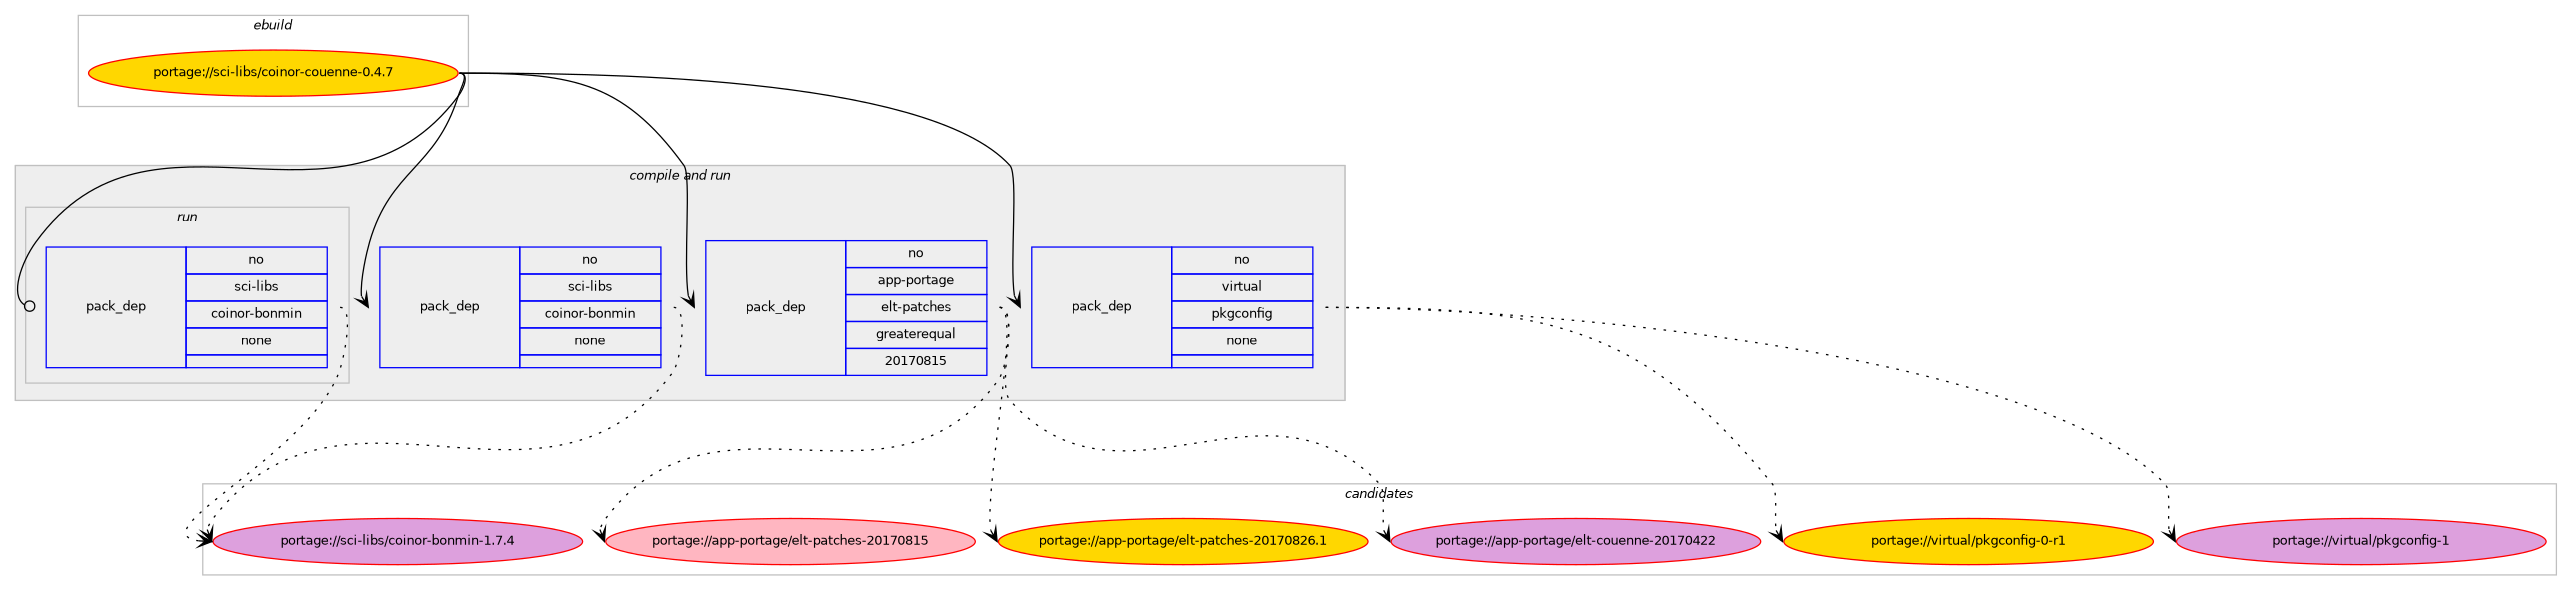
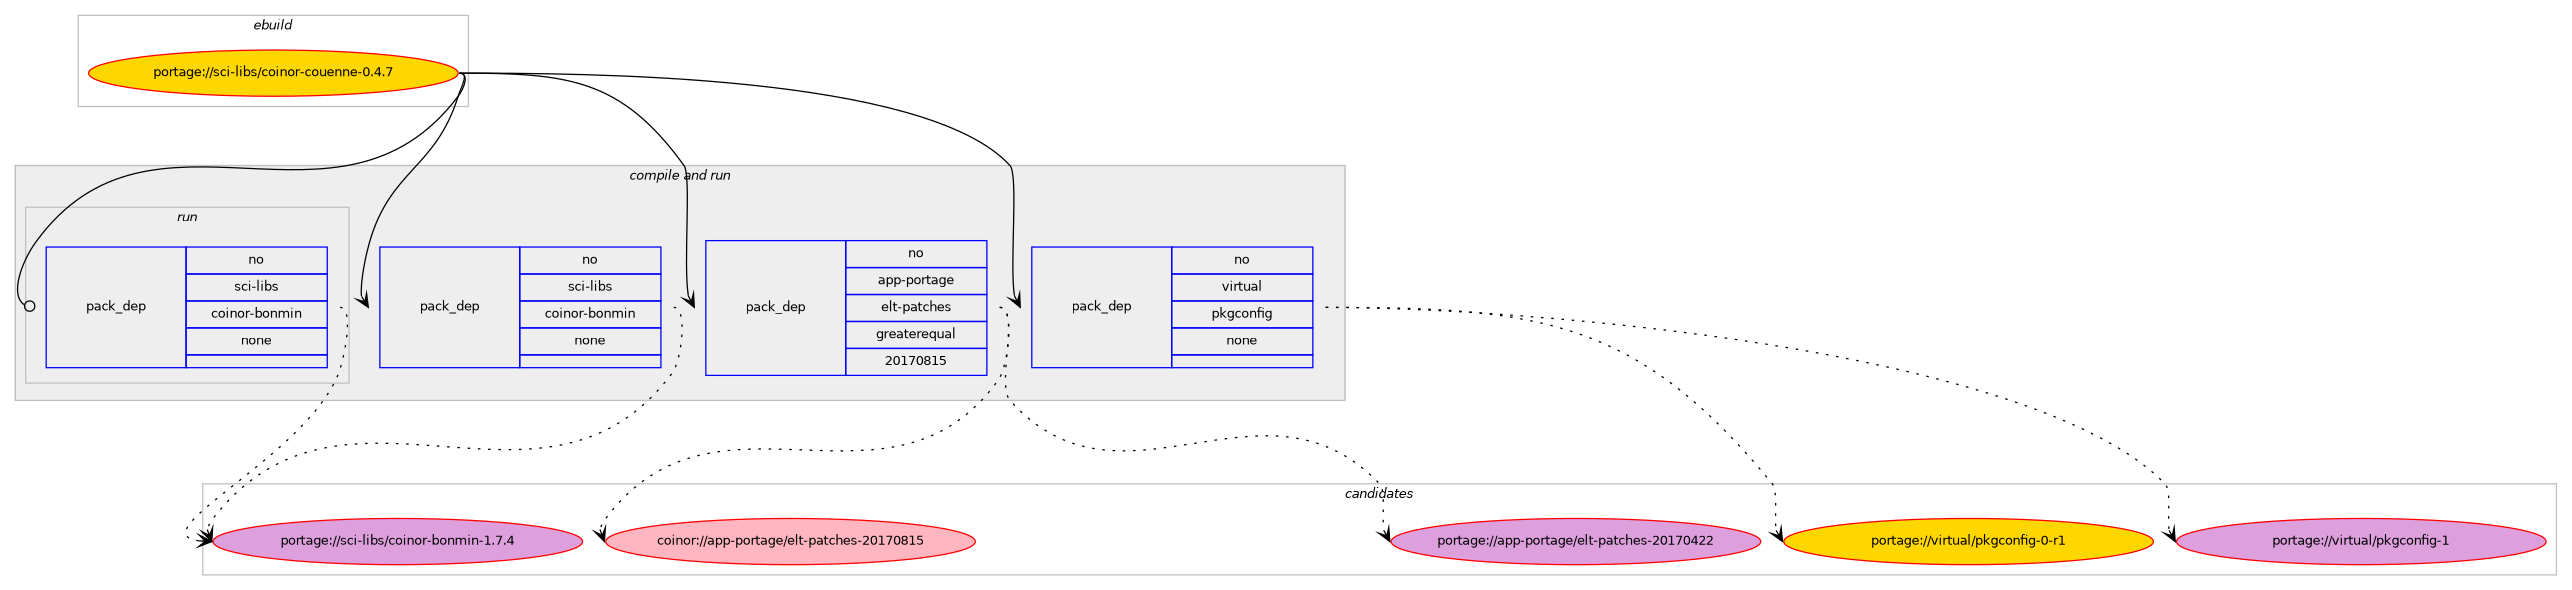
(791, 542) -> (791, 542)
(1183, 542) -> none
(1576, 542) -> (1576, 542)
